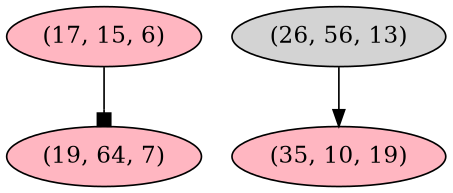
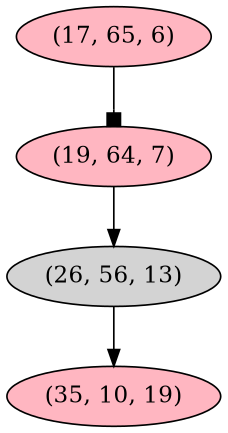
(104, 37) -> (114, 37)
none -> (114, 208)
